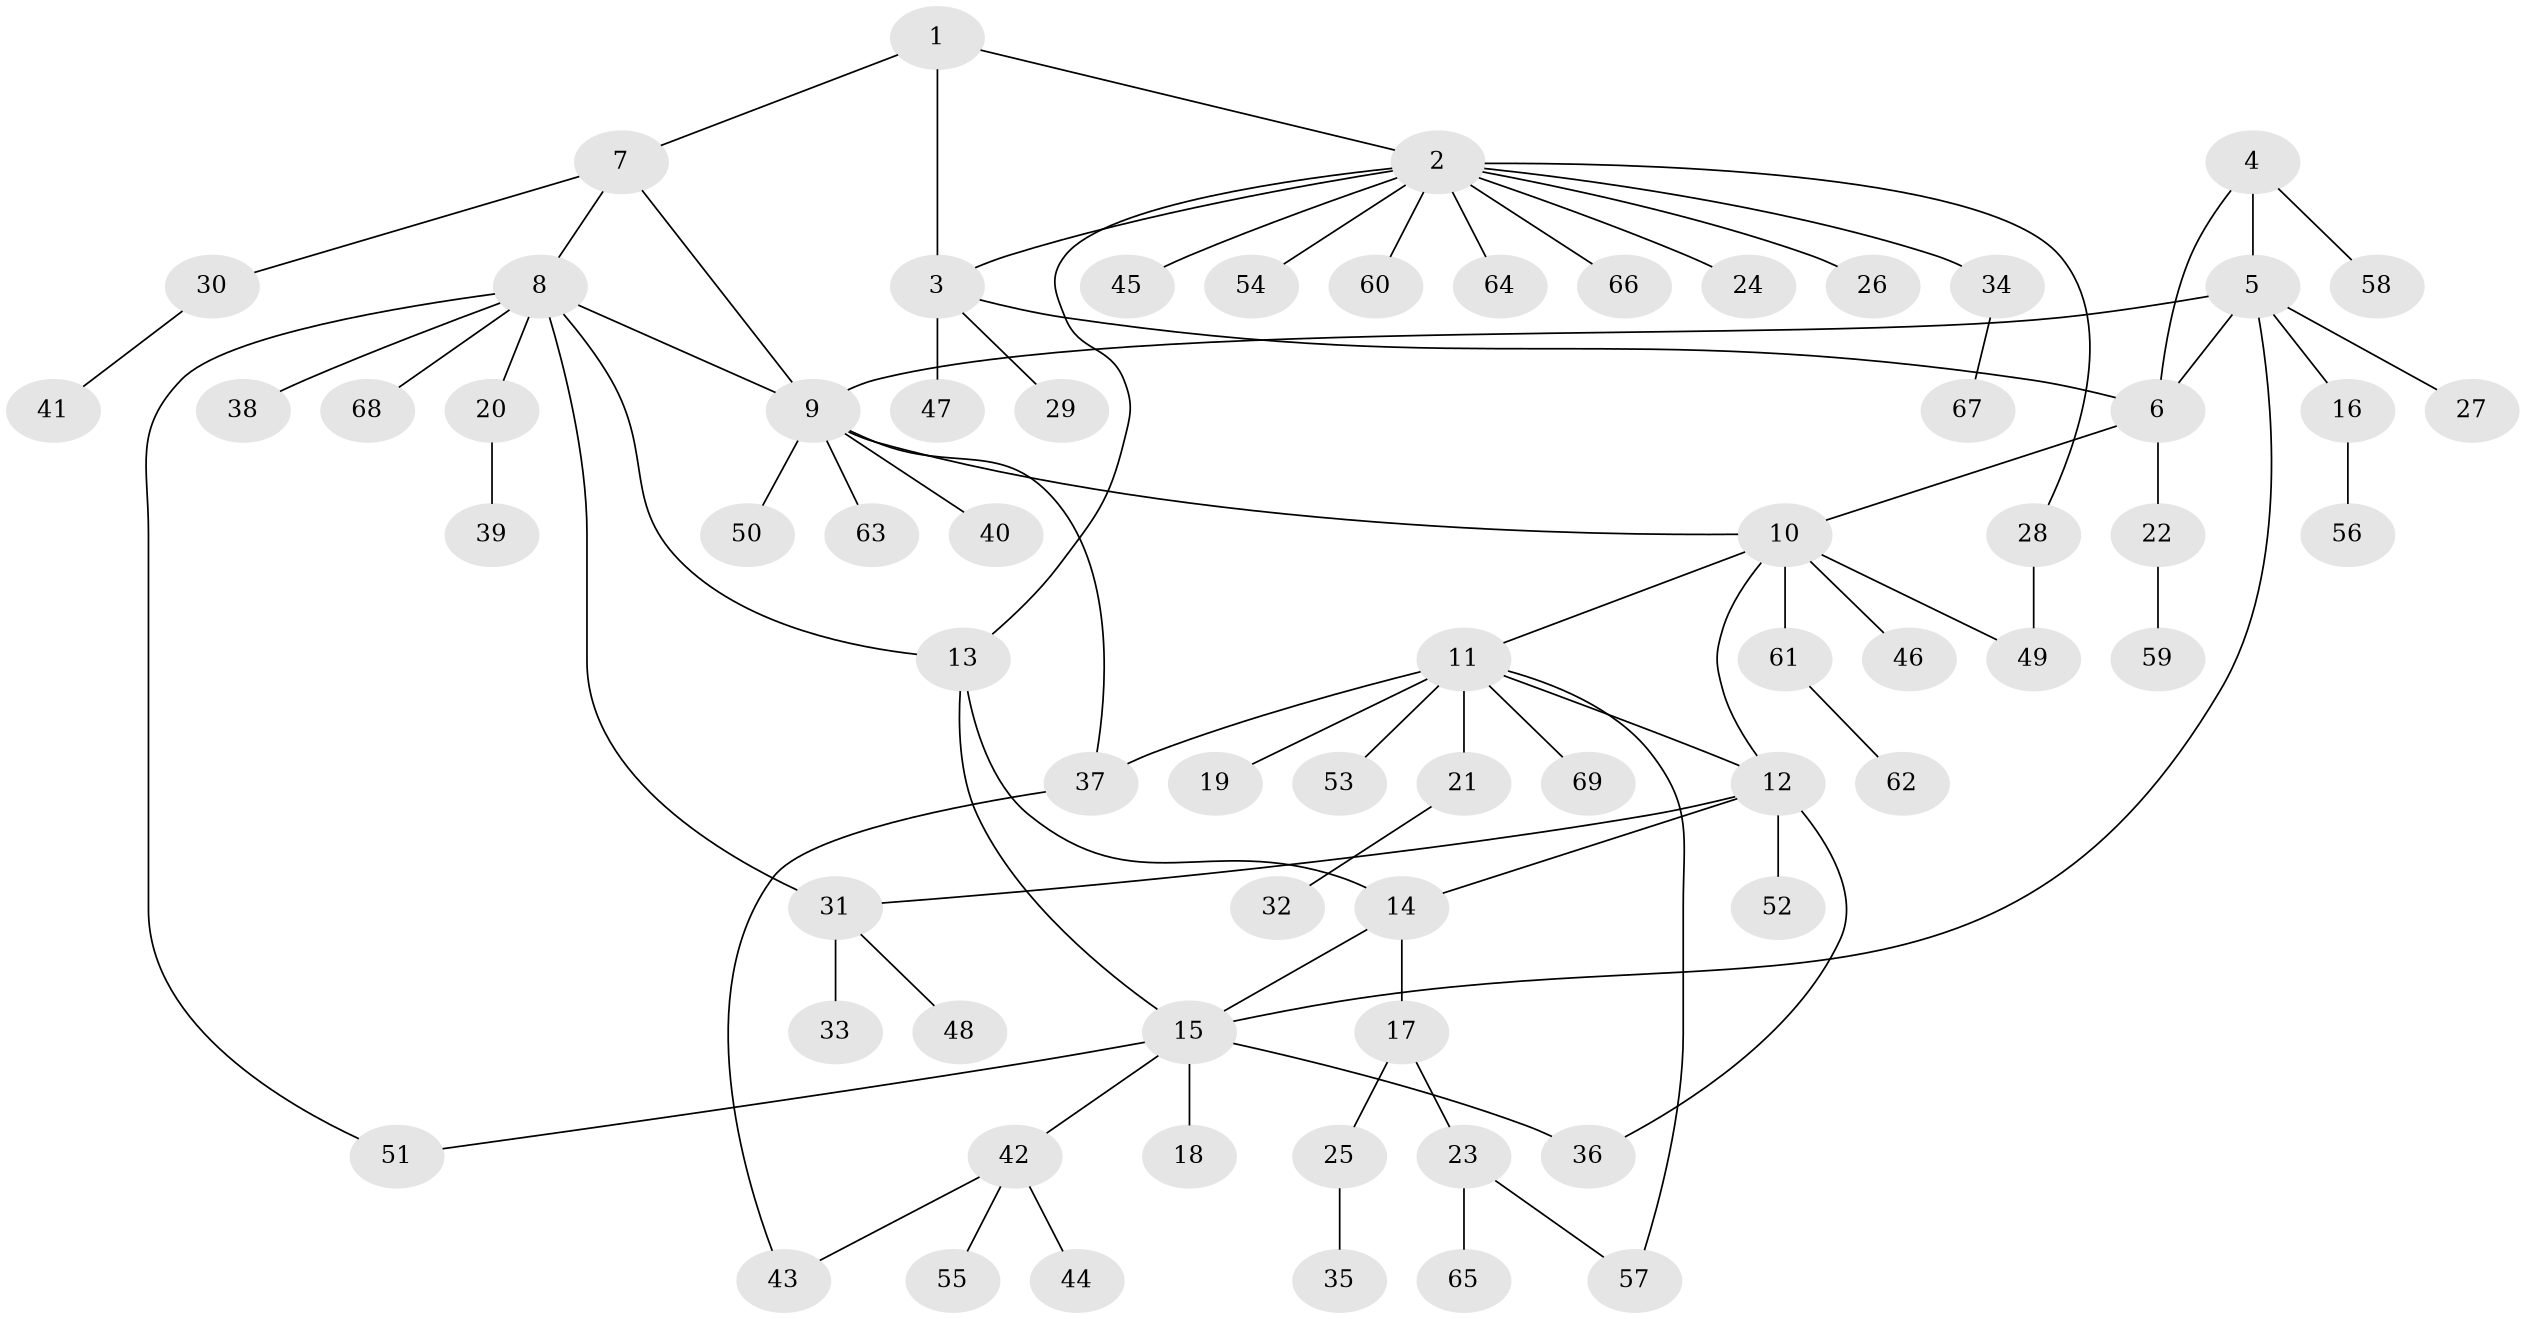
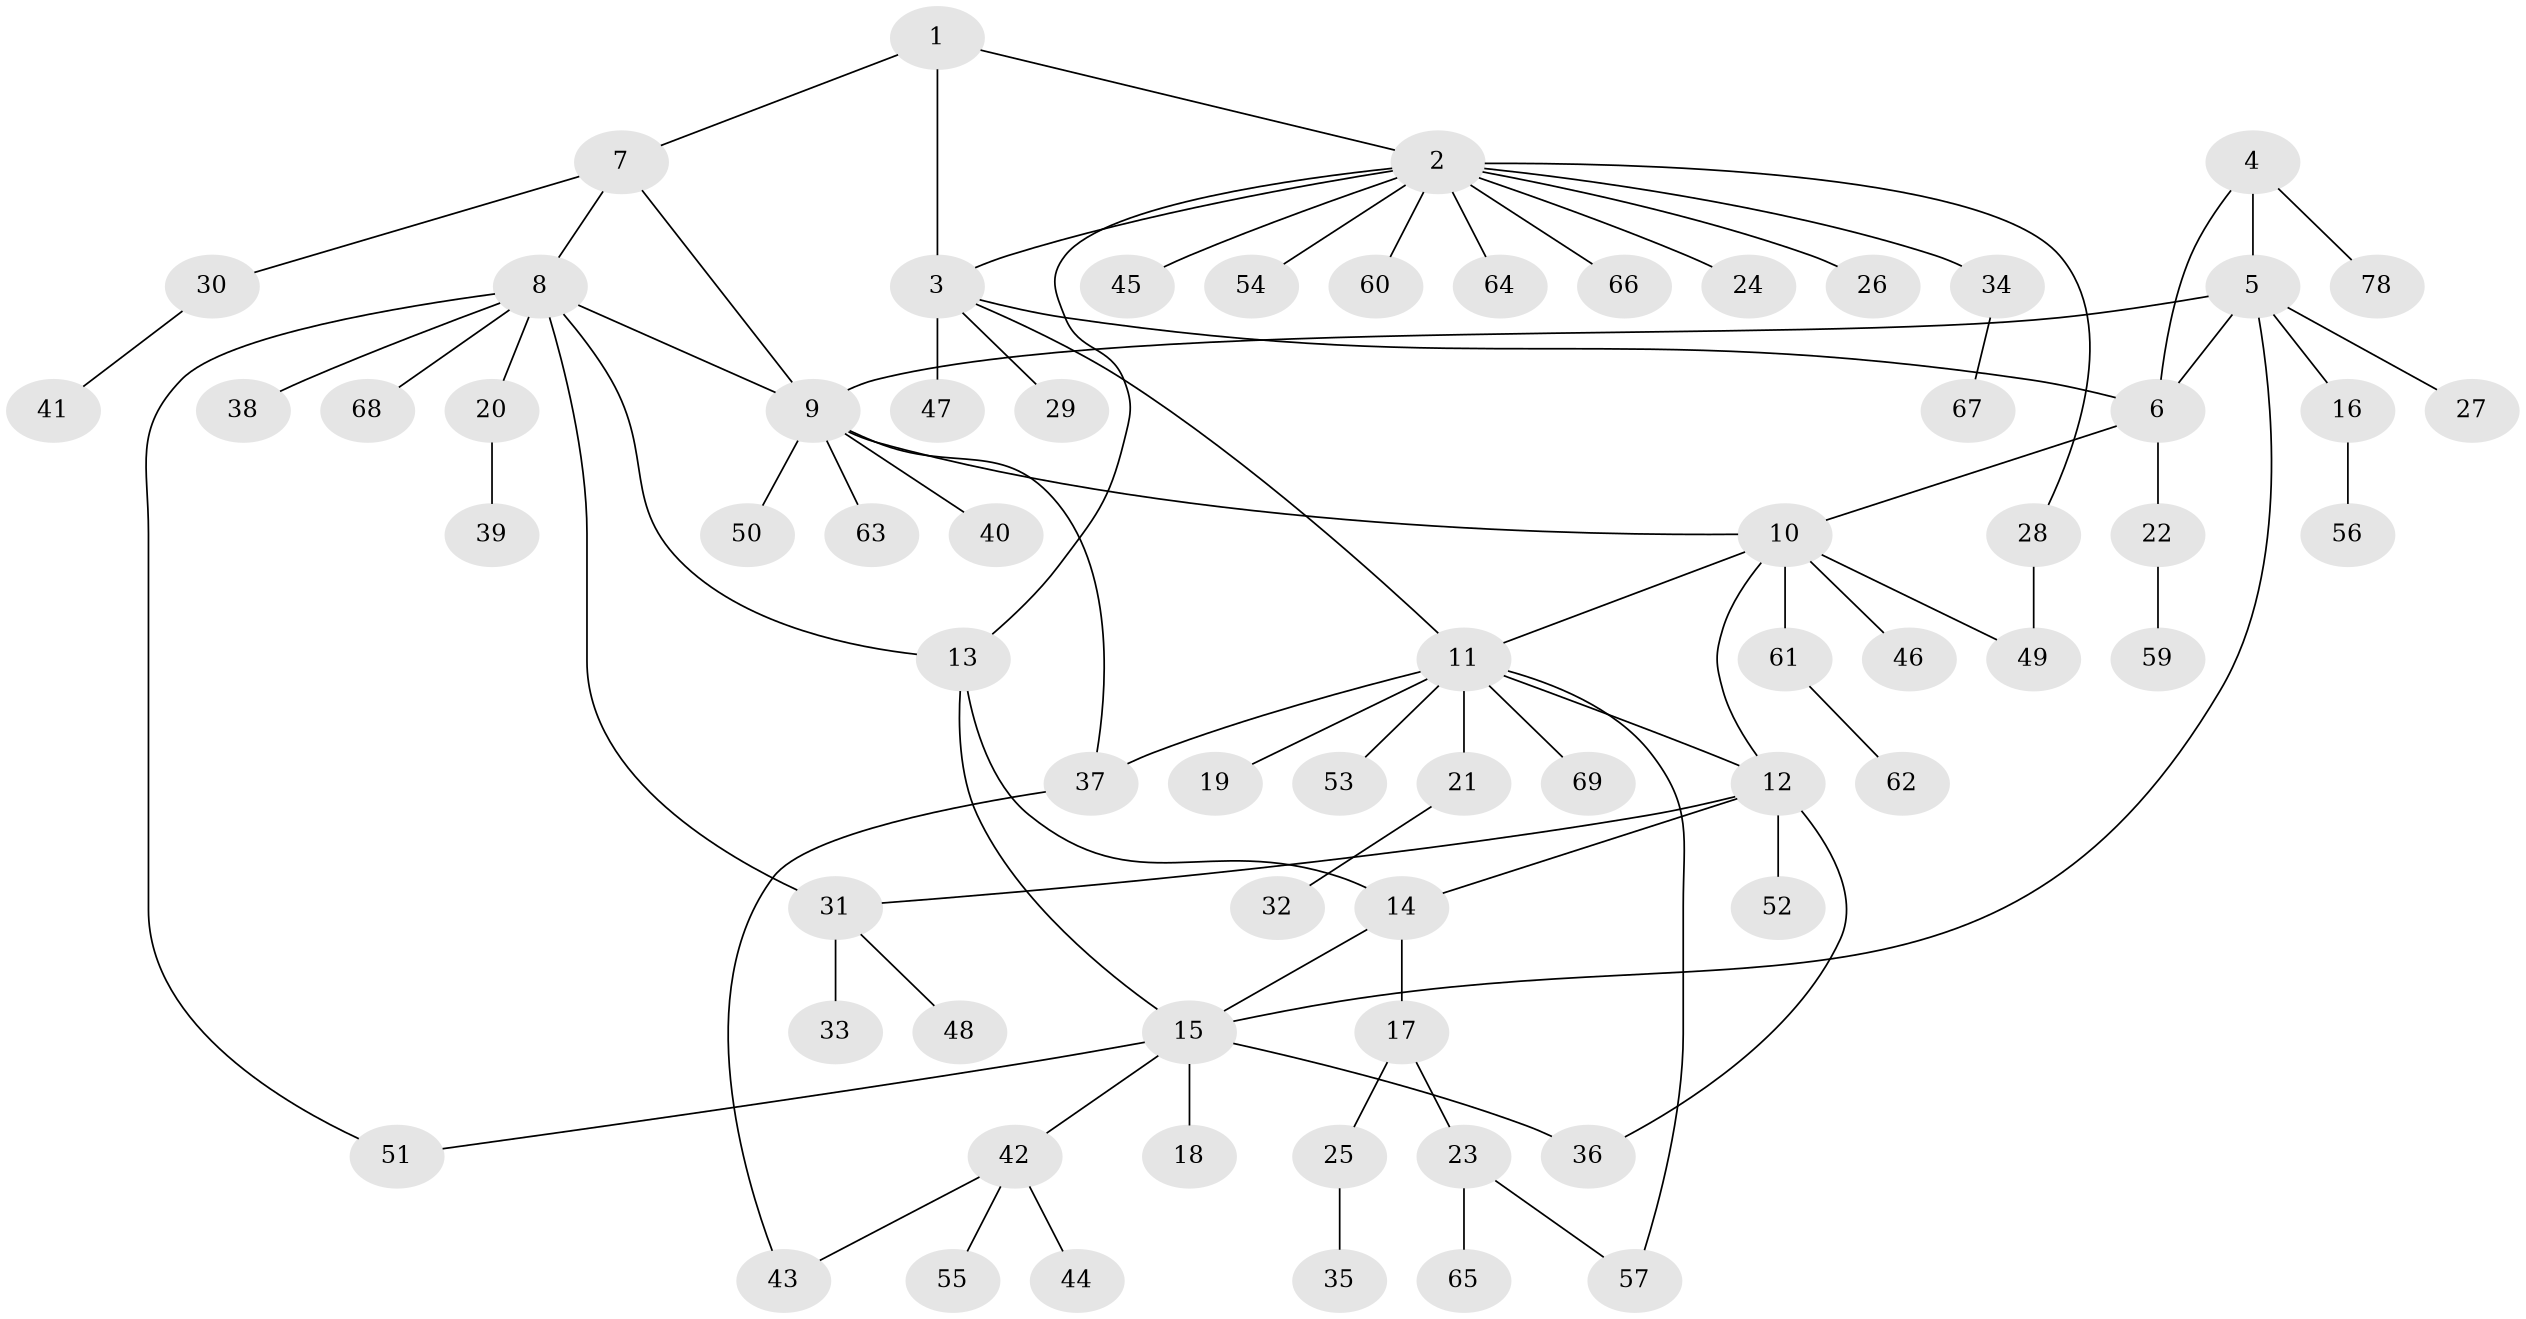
(2377, 287) -> (2377, 287)
none -> (1221, 448)
